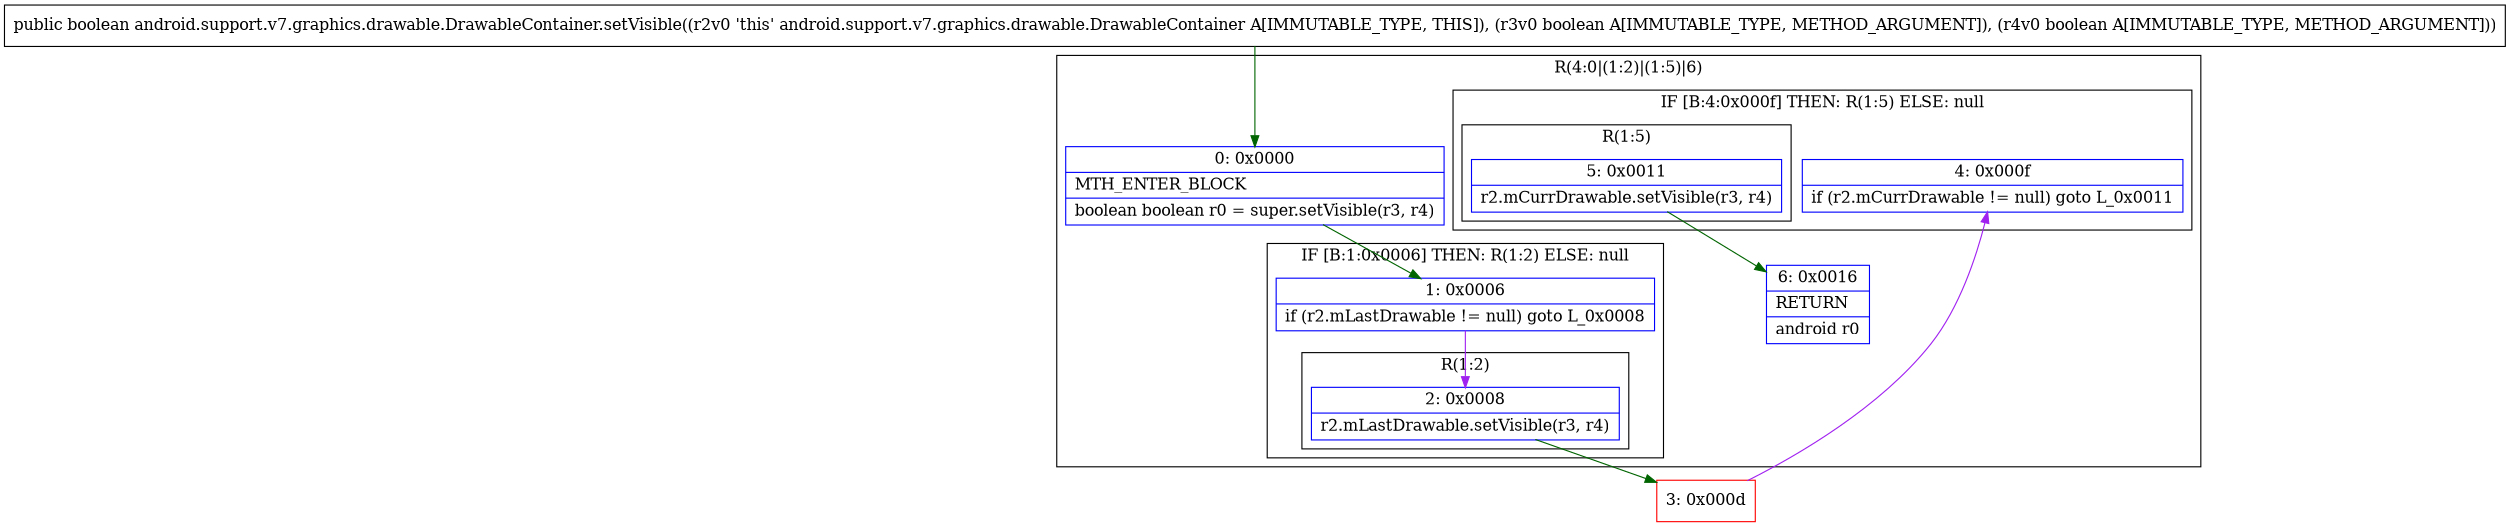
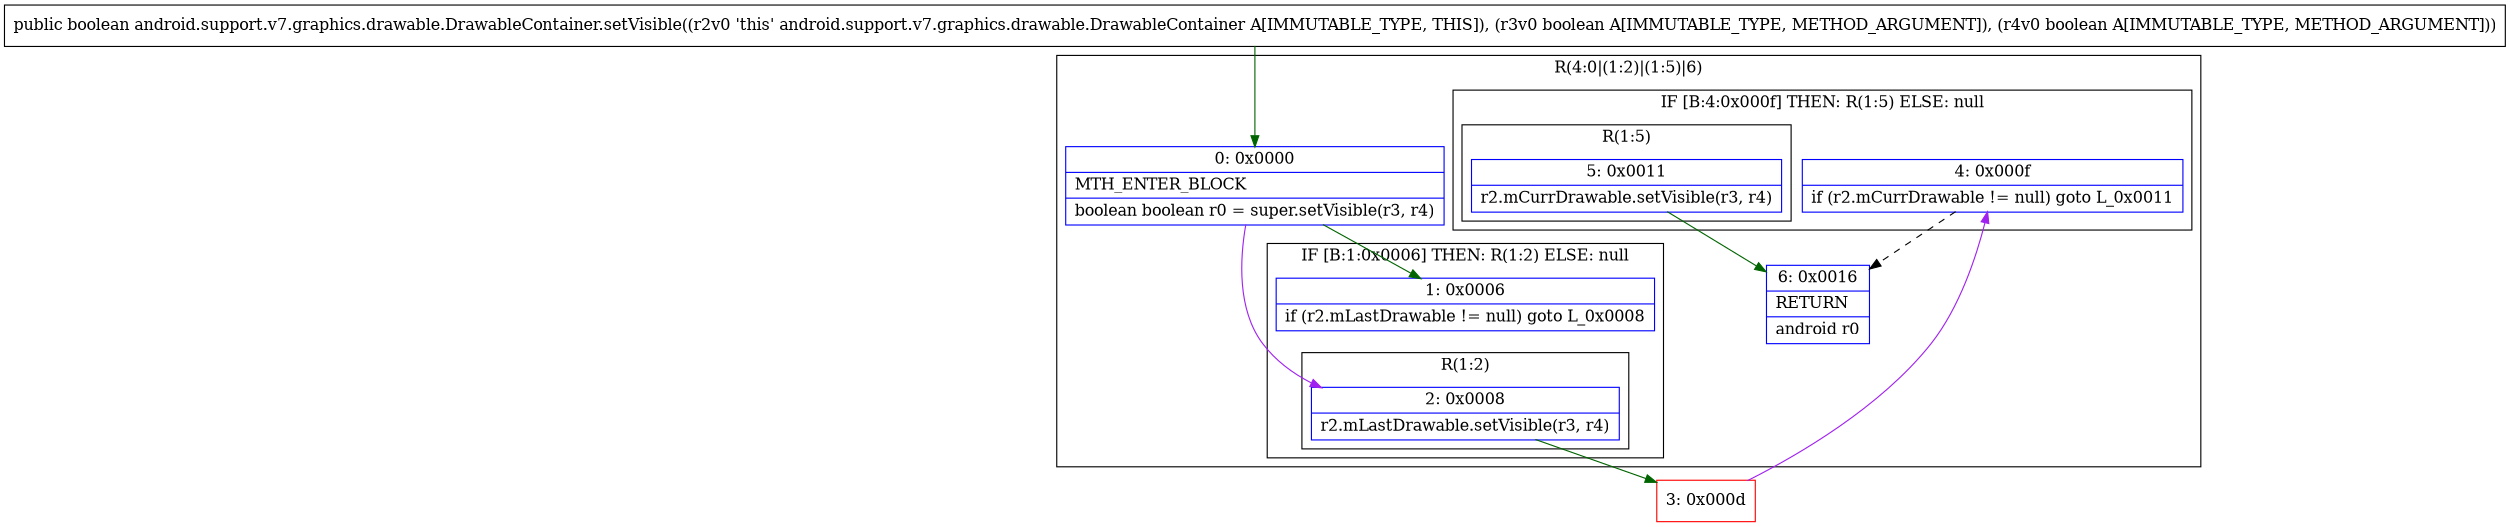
none -> (1917, 237)
(1465, 360) -> (1249, 317)
